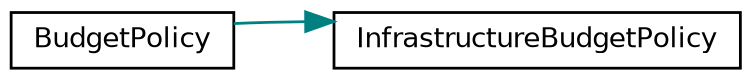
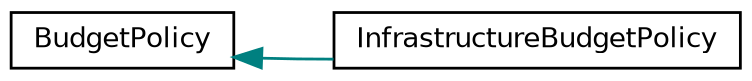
(270, 22) -> (298, 59)
